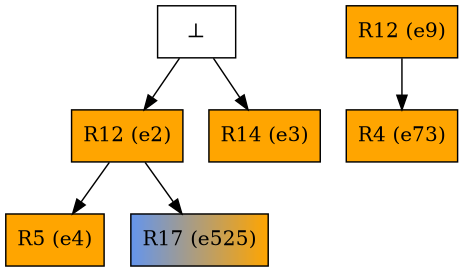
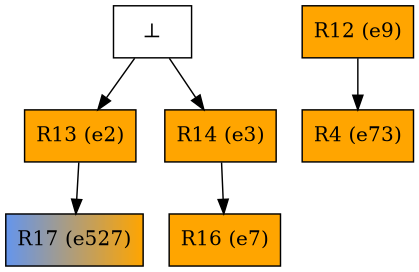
(127, 136) -> (80, 136)
(55, 240) -> none
(200, 240) -> (74, 240)
none -> (225, 240)
